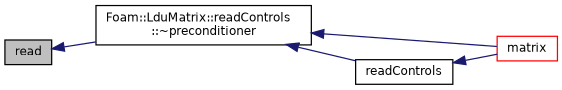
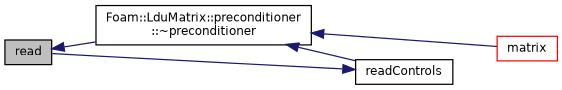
(204, 25) -> (204, 25)
(481, 57) -> (197, 61)
